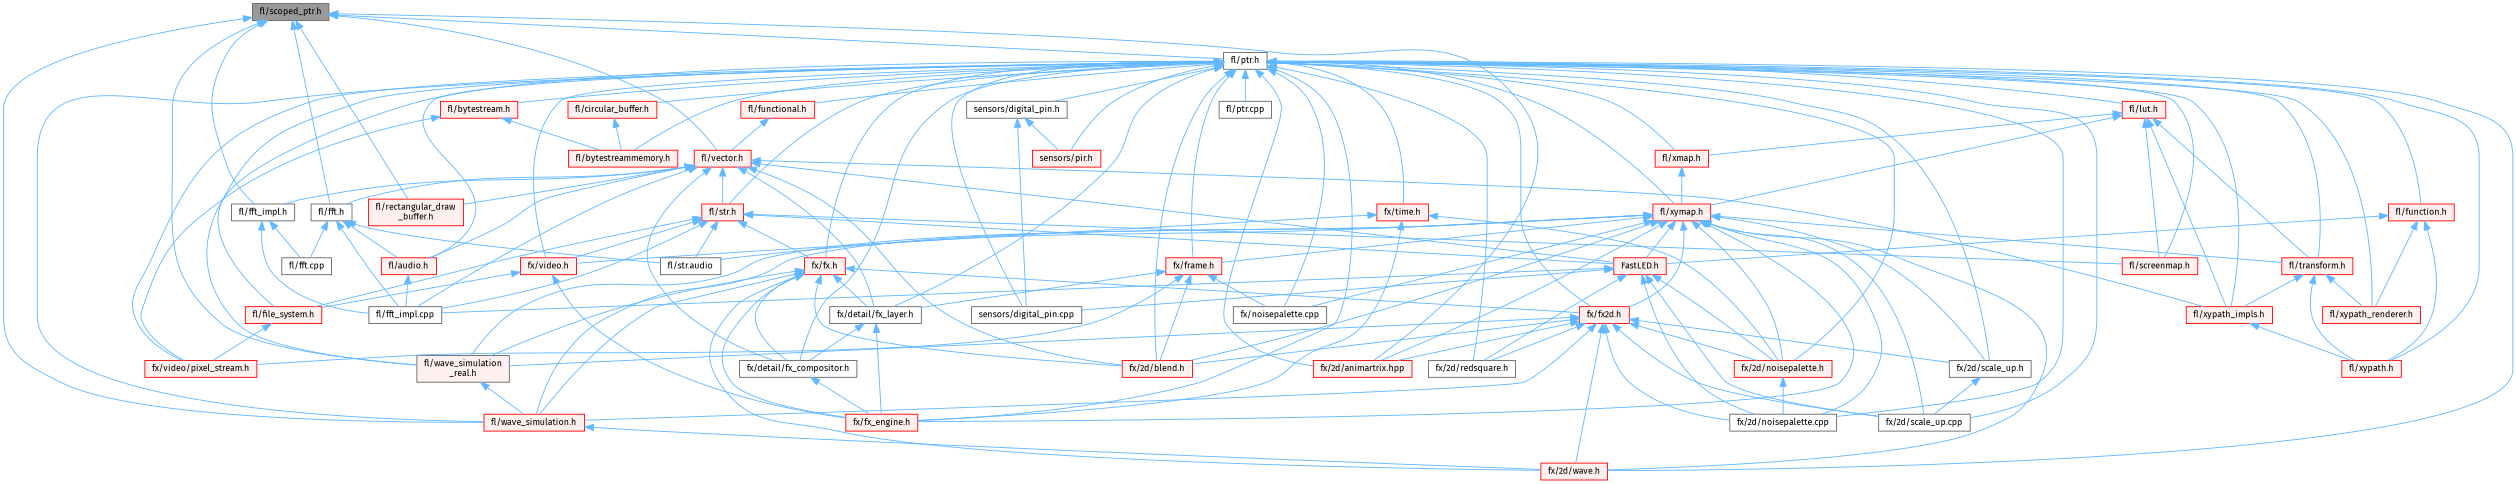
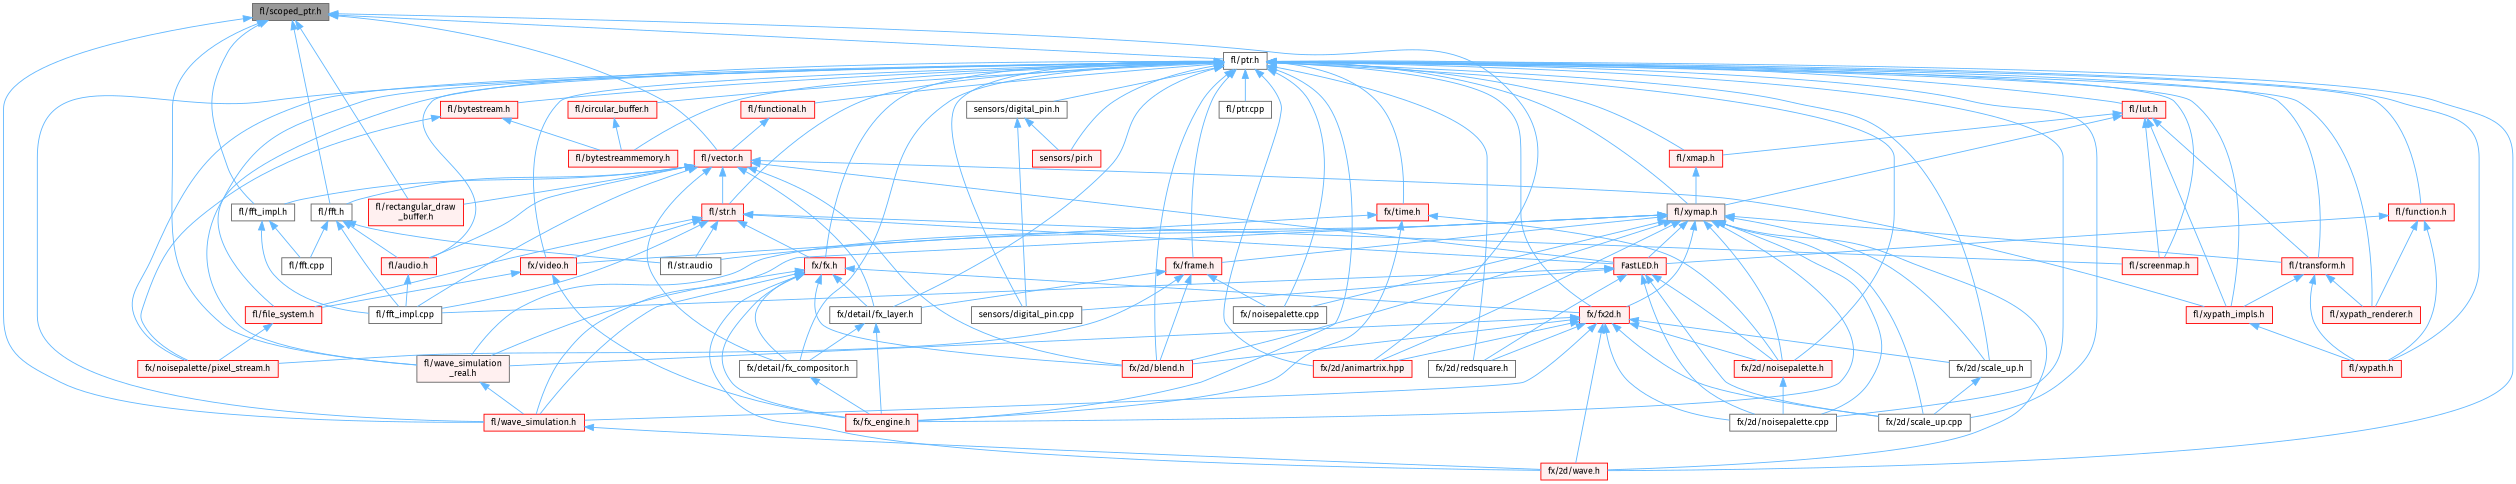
(1682, 212) -> (1696, 212)
(201, 369) -> (208, 369)
